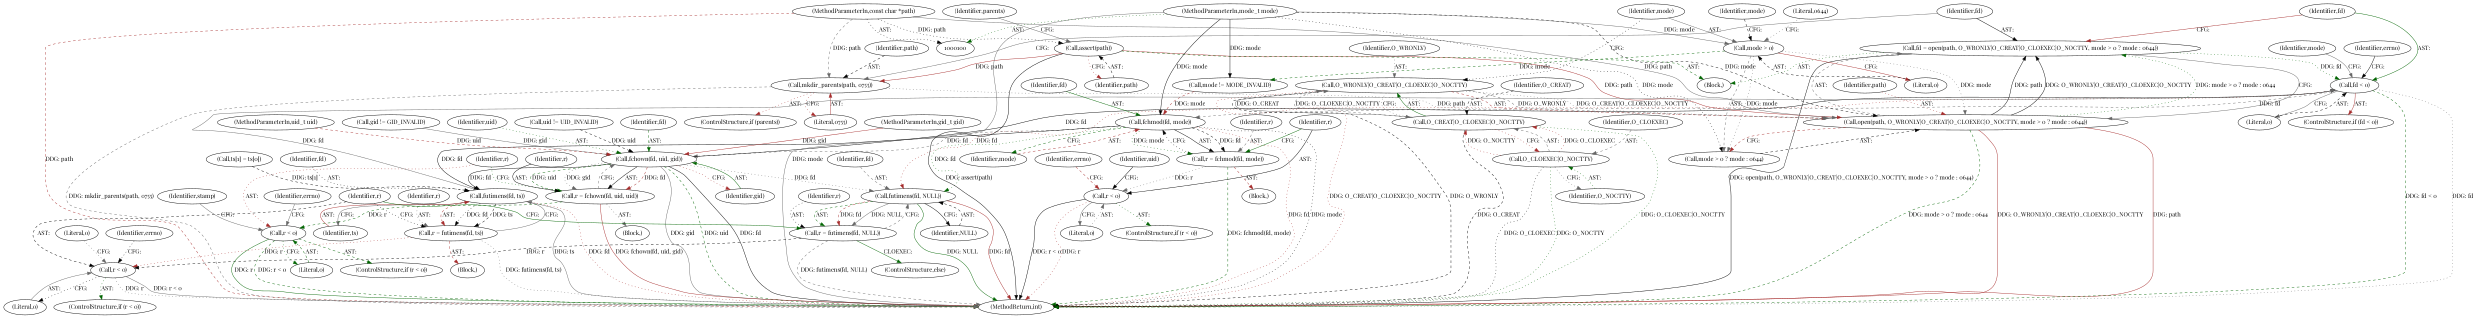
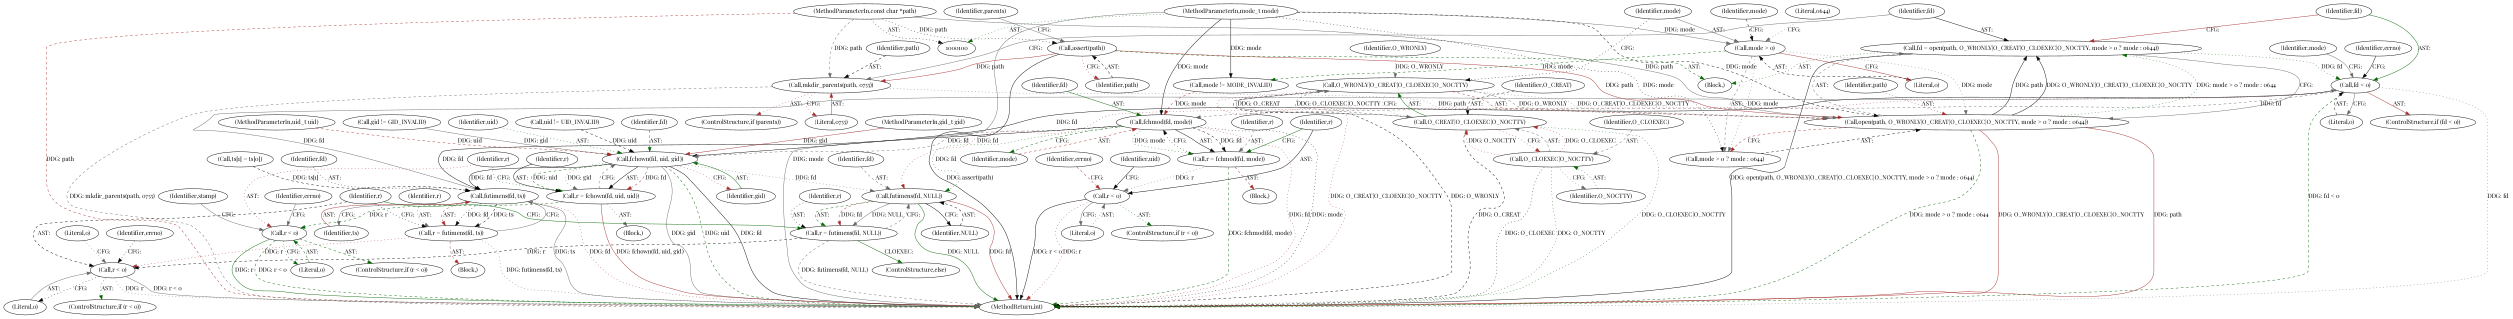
(1402, 67) -> (1420, 67)
(1101, 113) -> (1228, 108)
